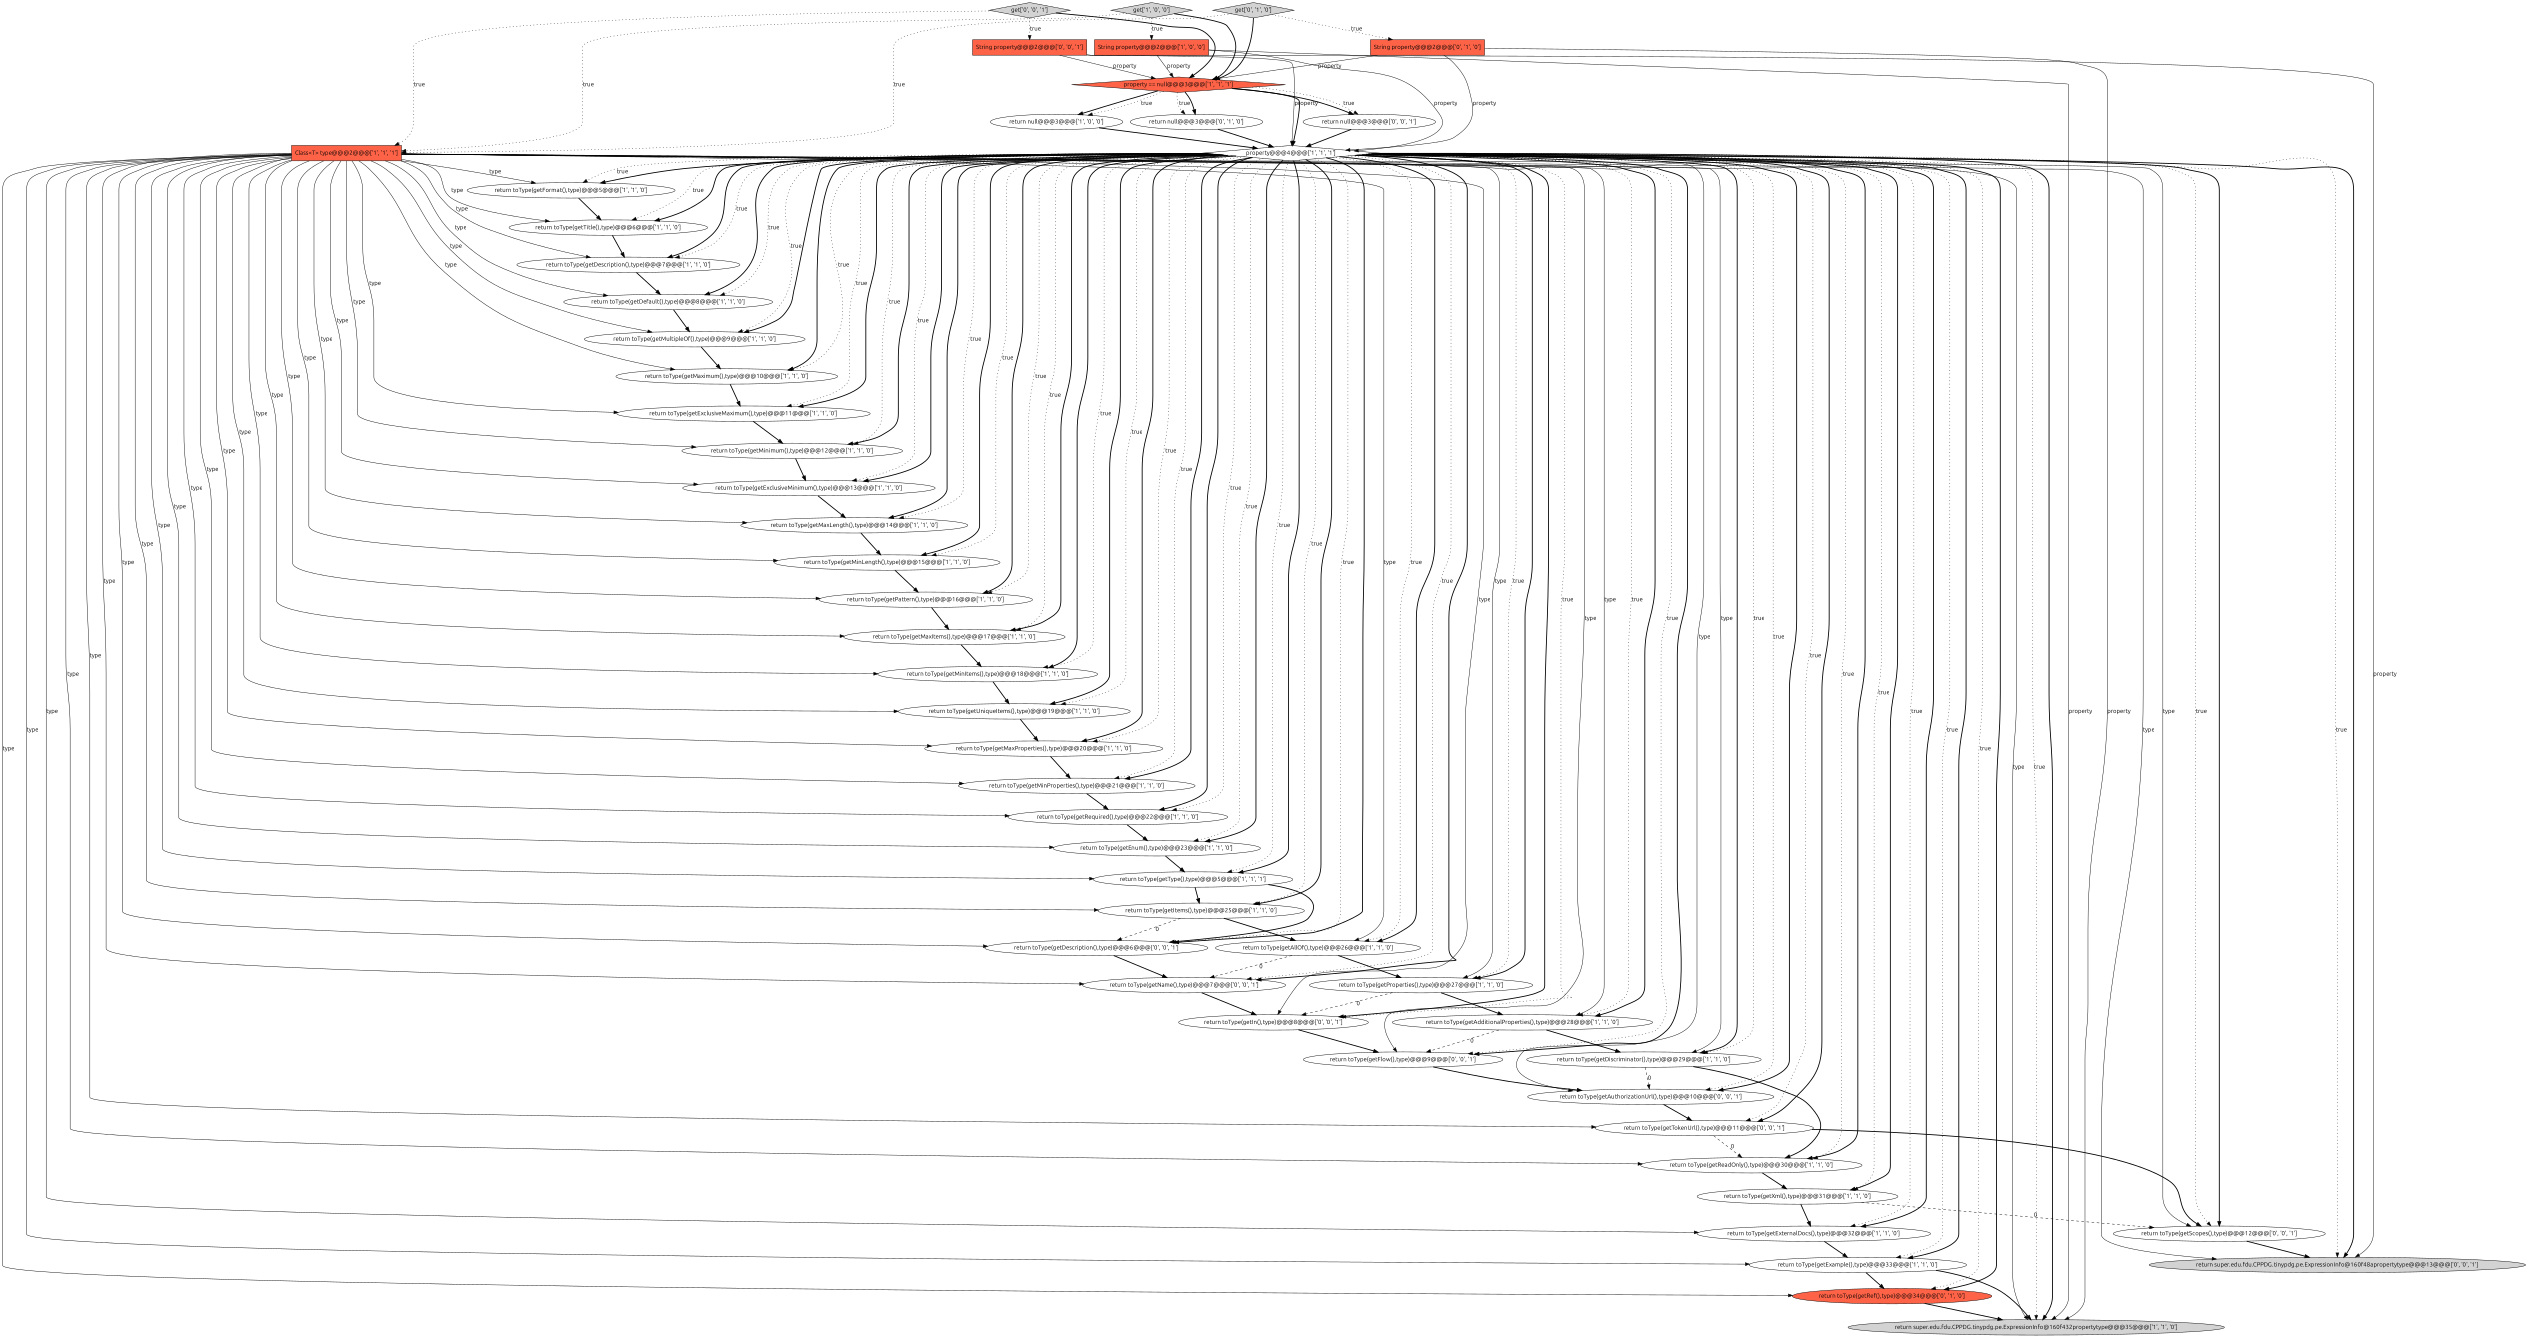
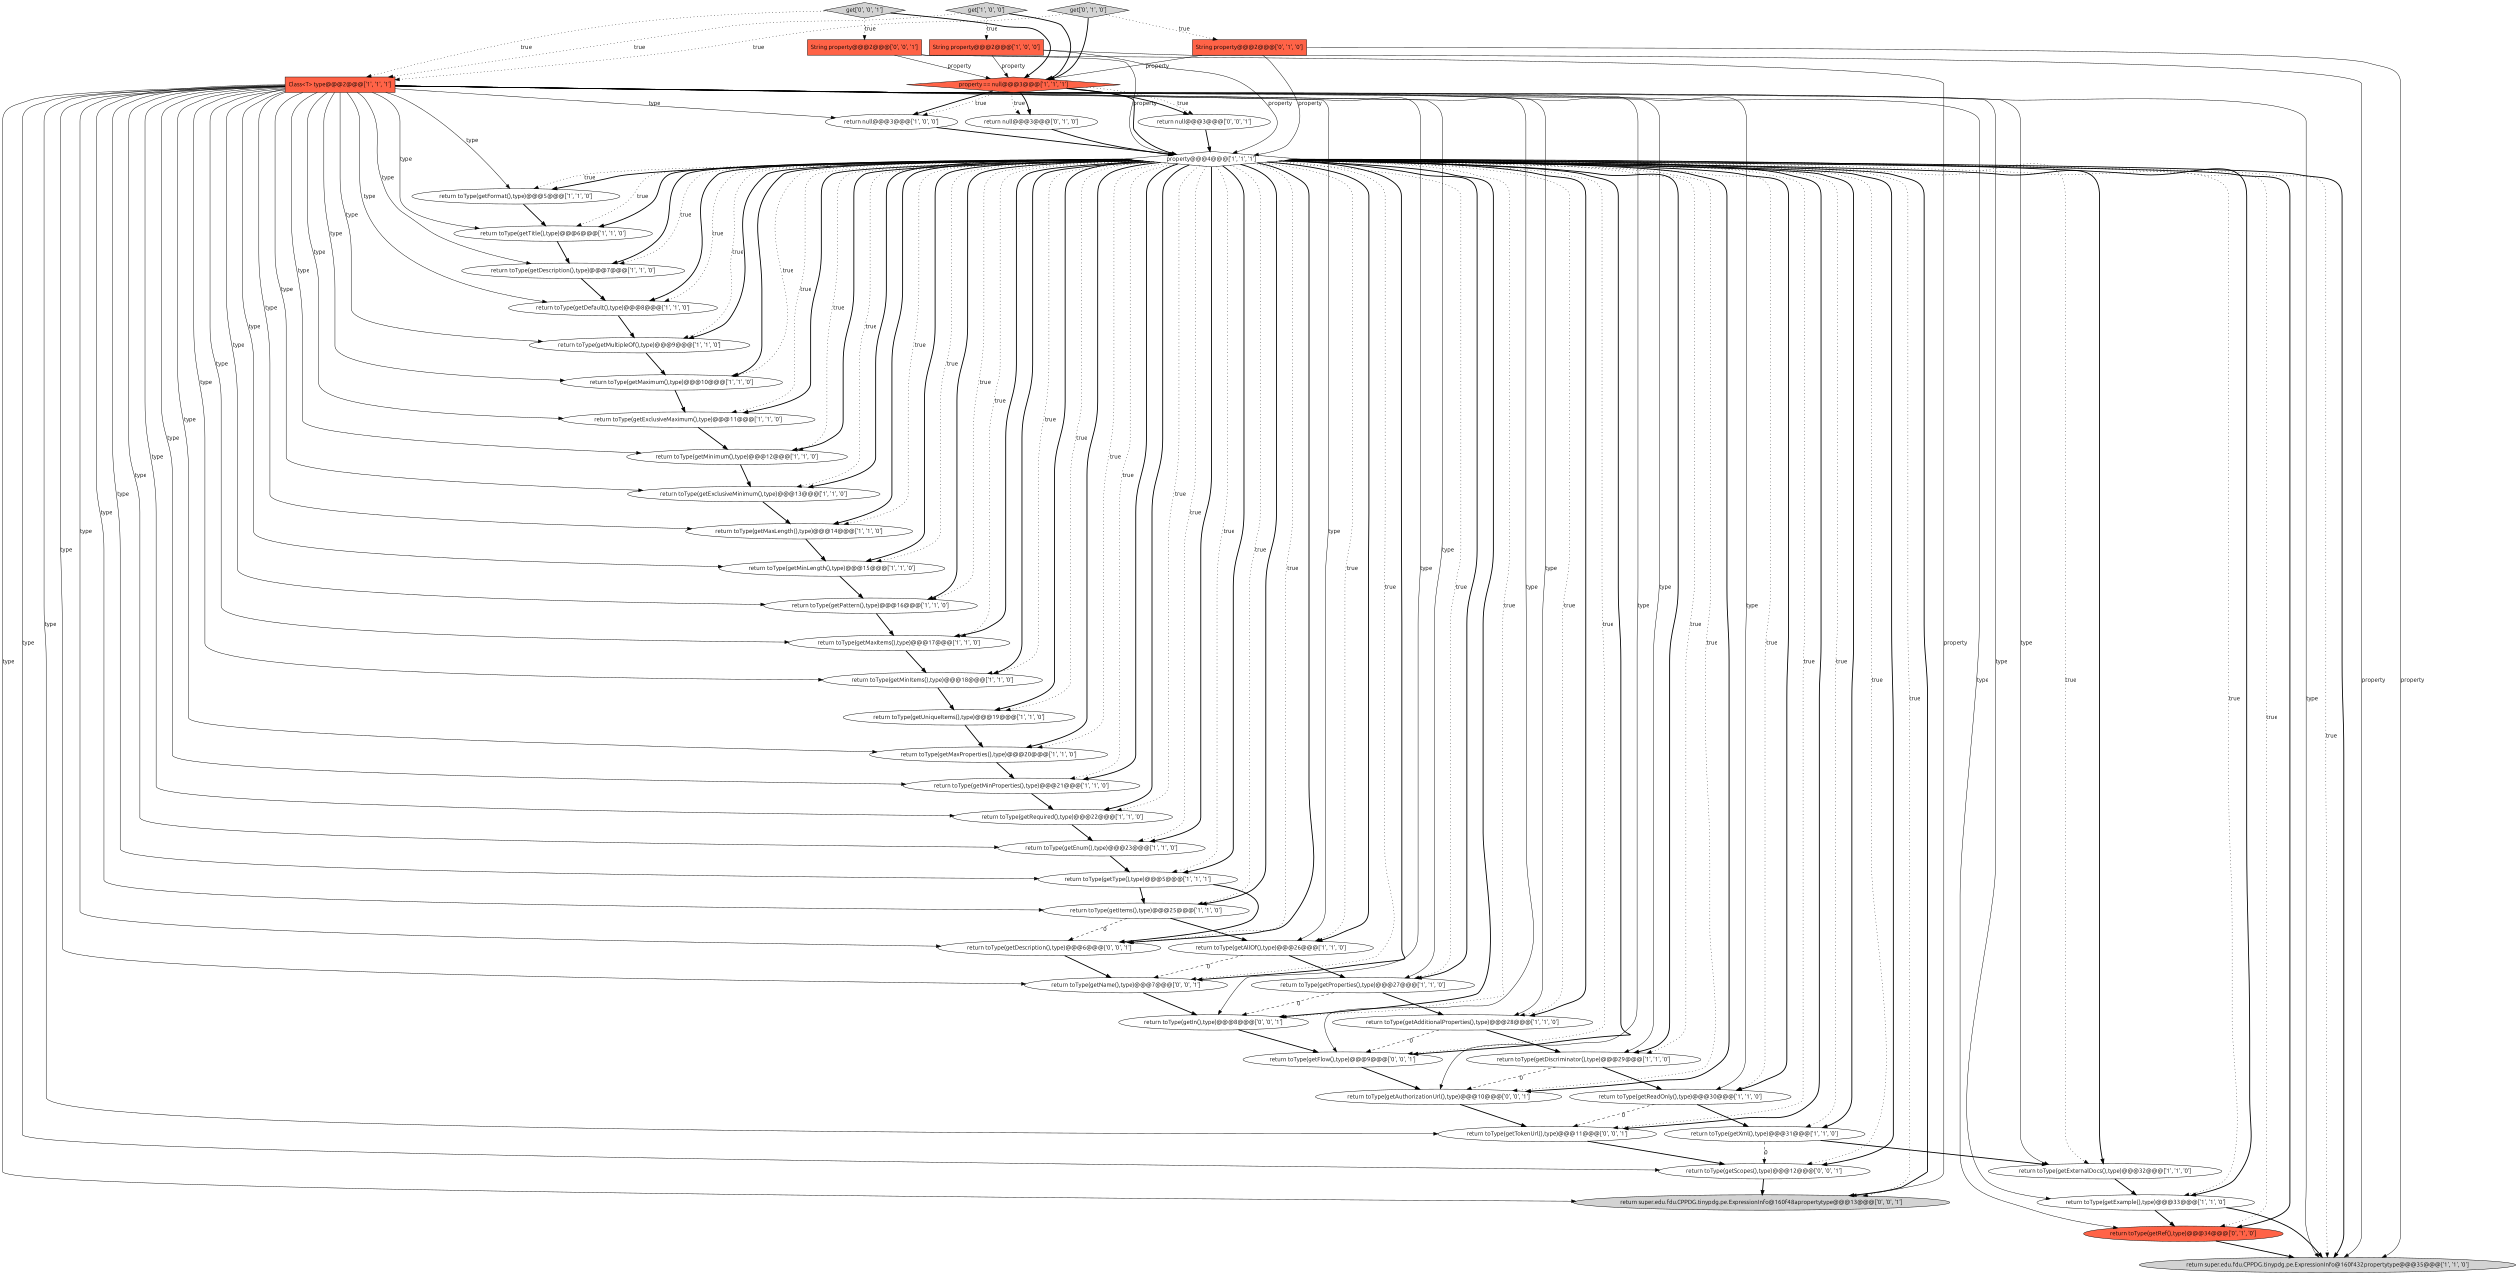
(289, 690) -> (613, 103)
(1726, 1145) -> (1616, 1115)
